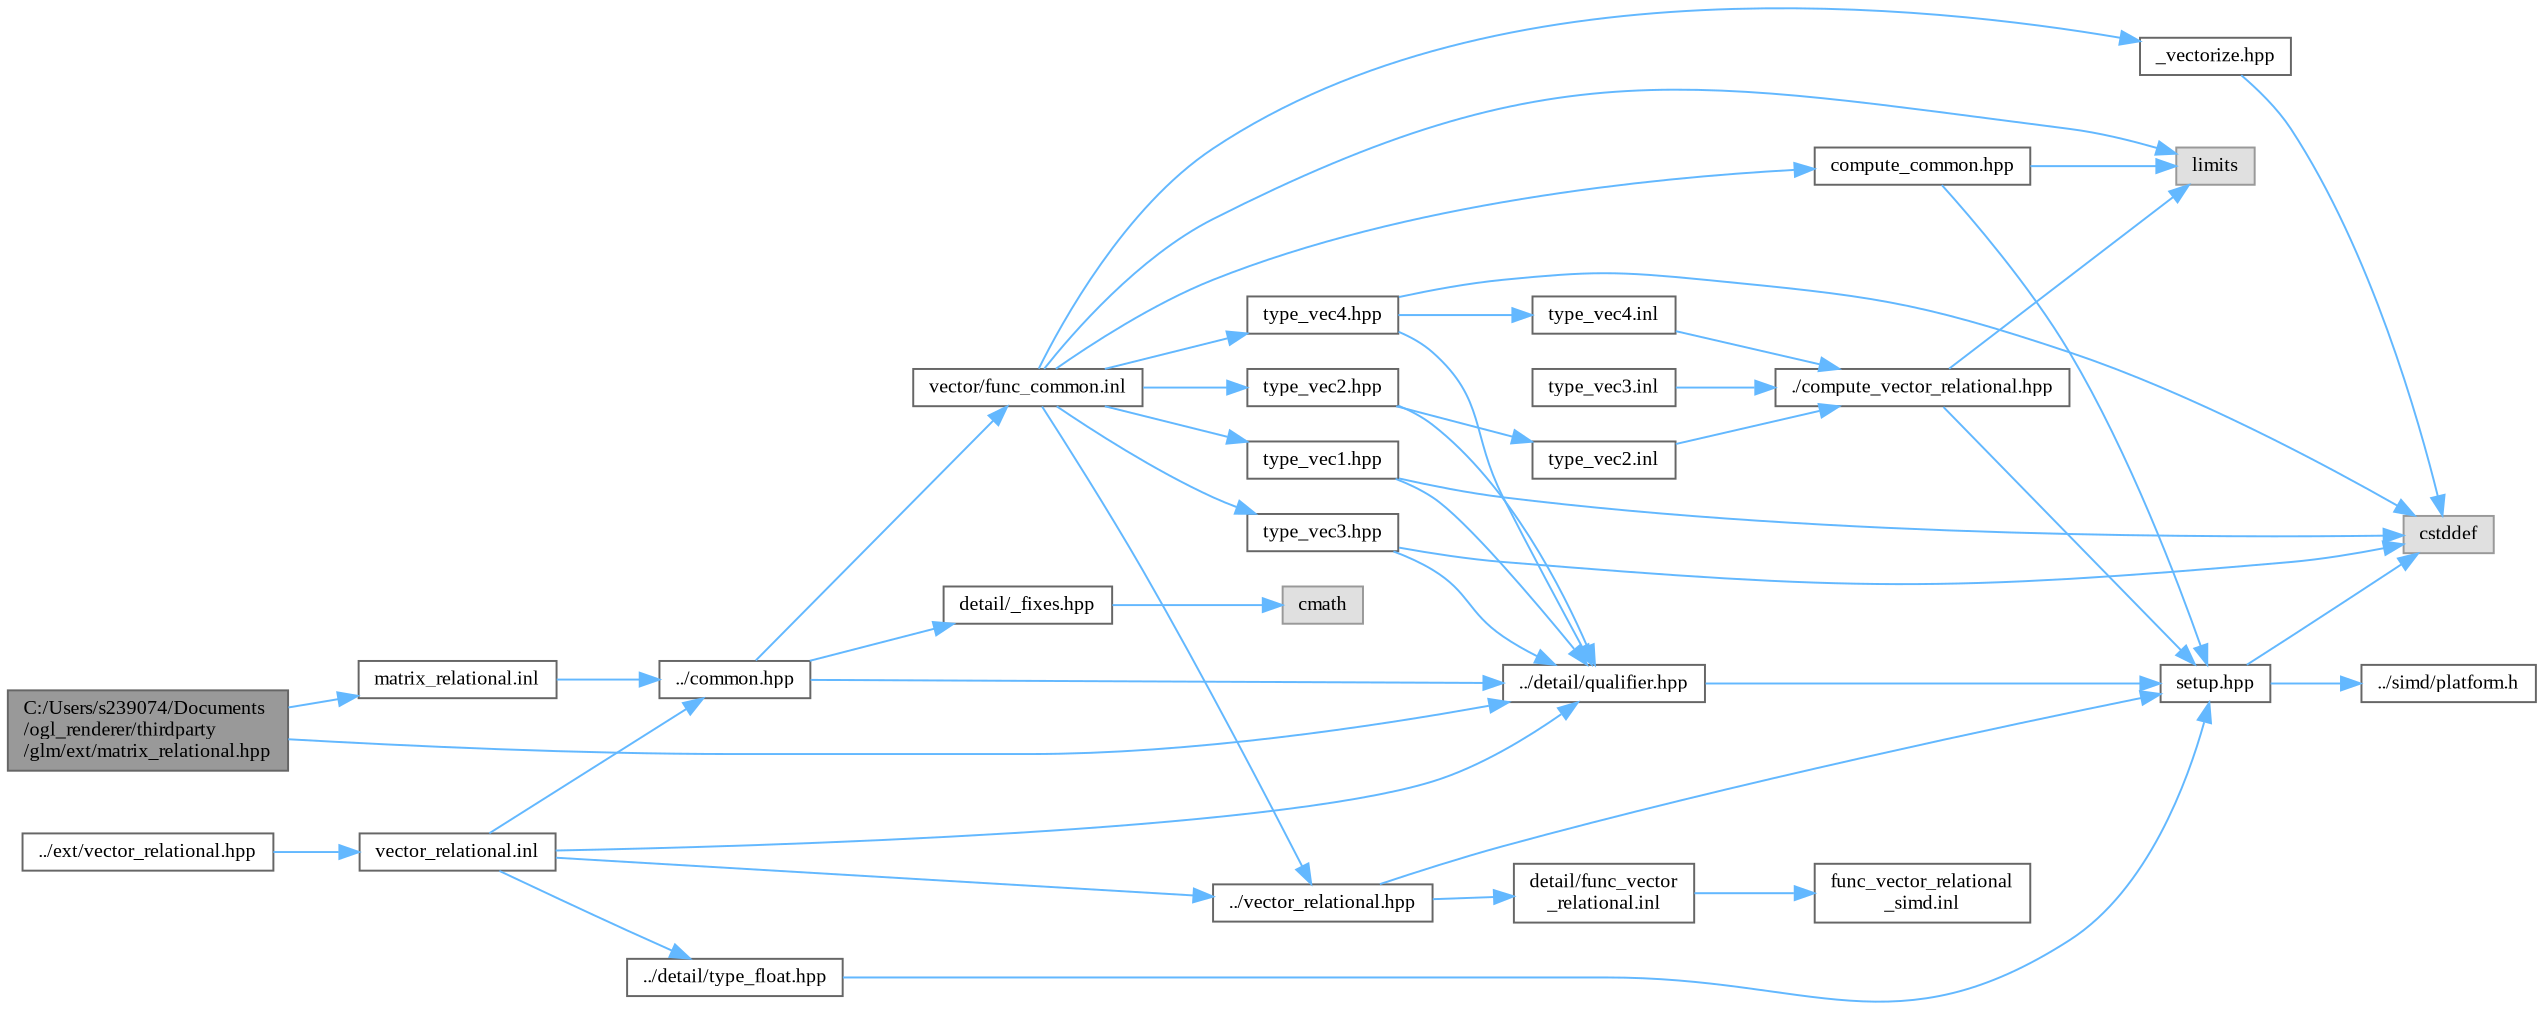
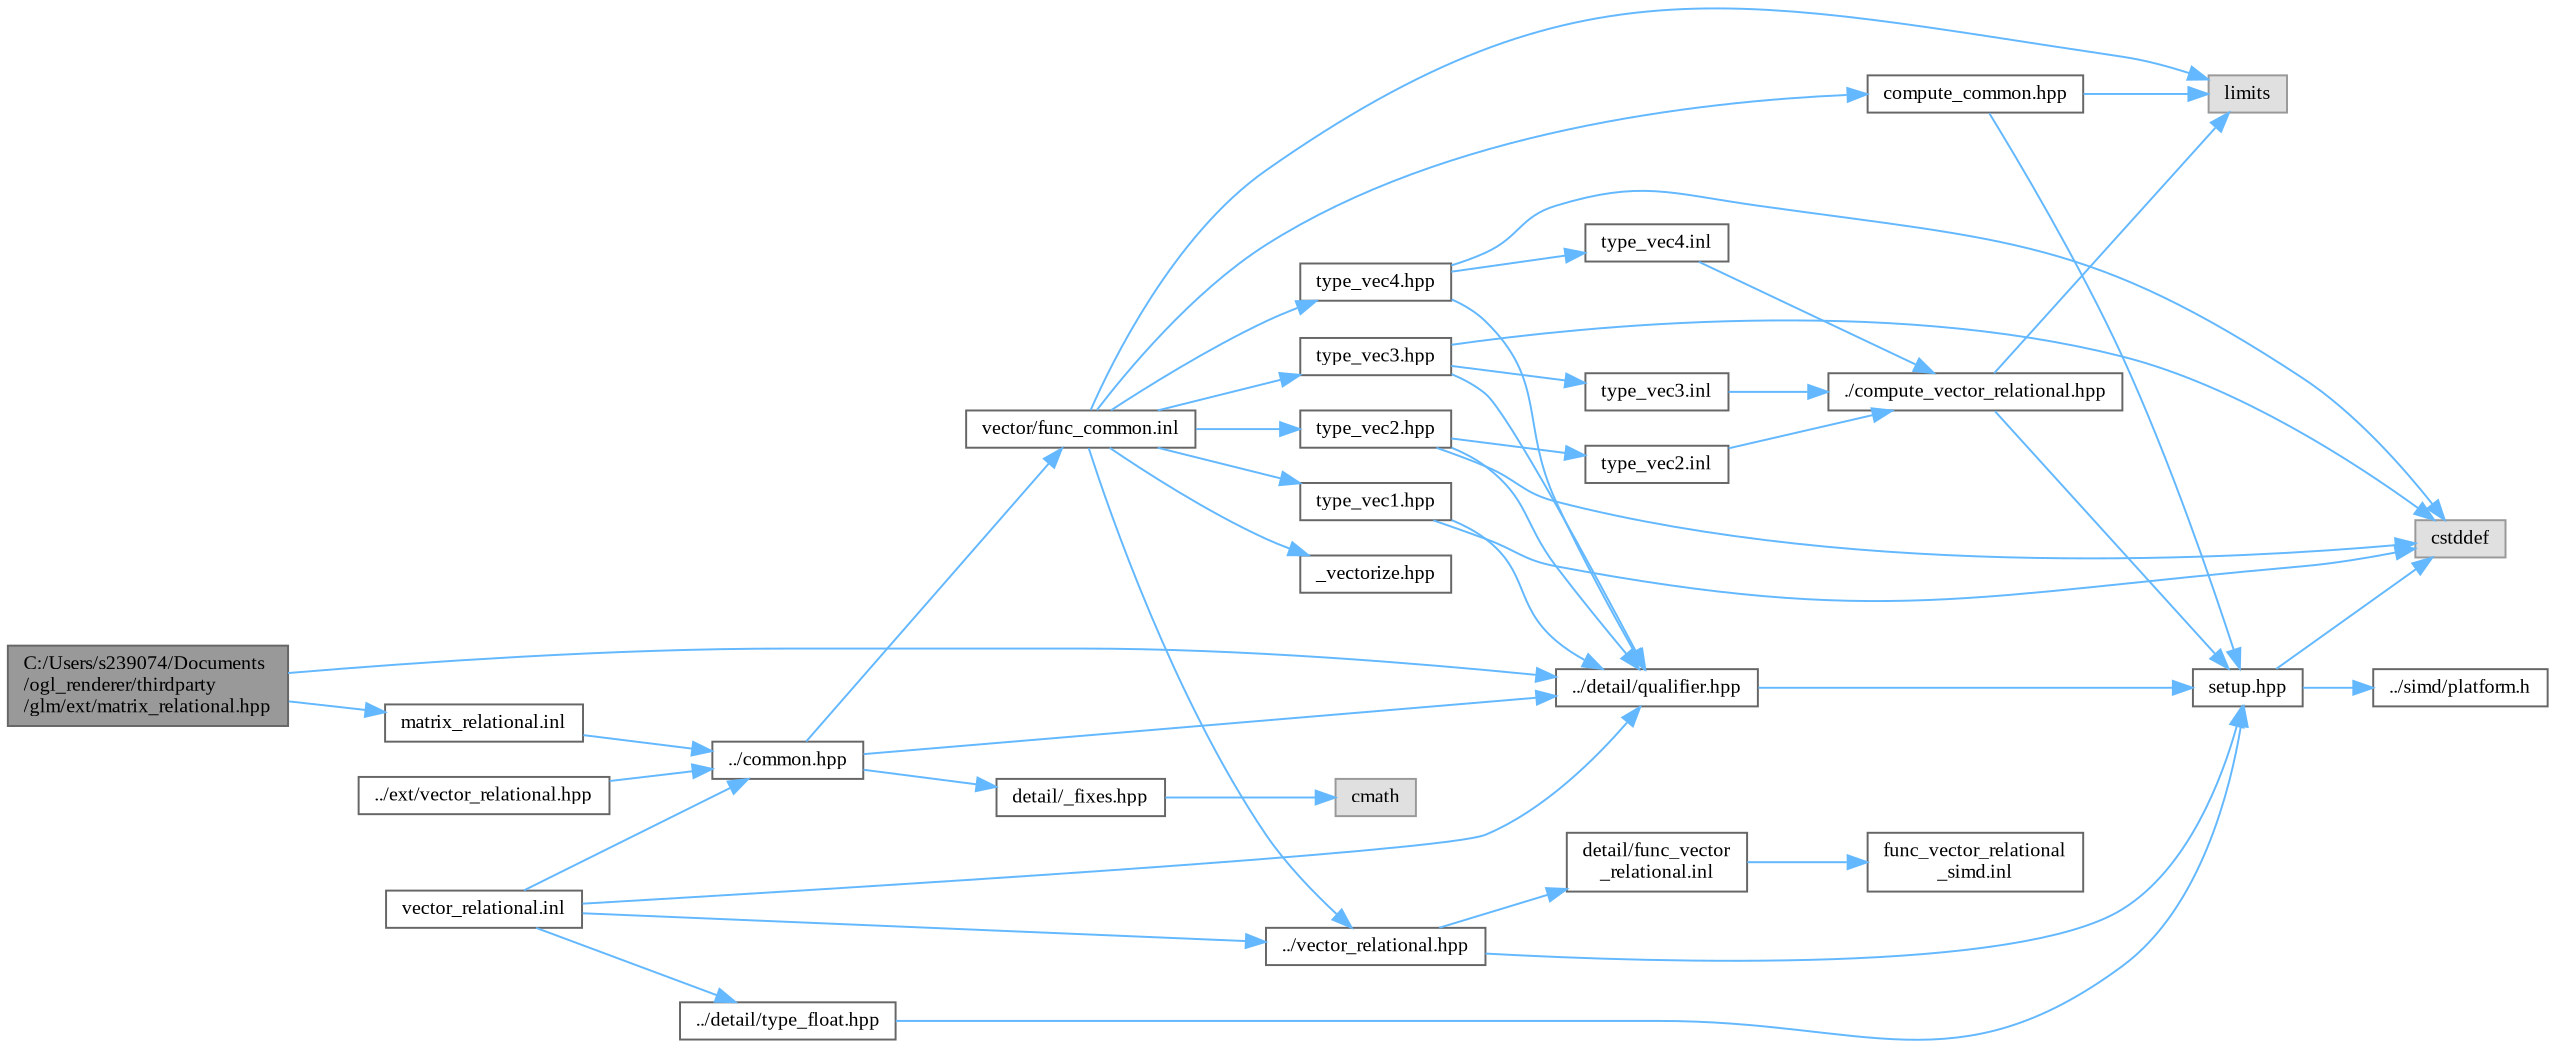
(2365, 273) -> (1908, 553)
none -> (1508, 373)
(306, 852) -> (651, 776)
